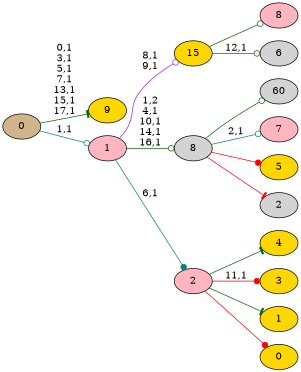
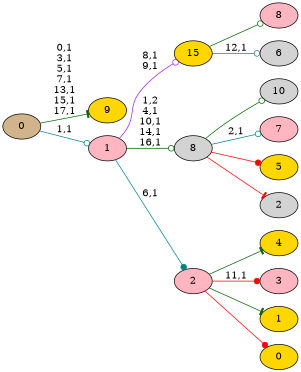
(233, 53) -> (233, 53)
(279, 91) -> (279, 91)
(279, 281) -> (279, 281)
